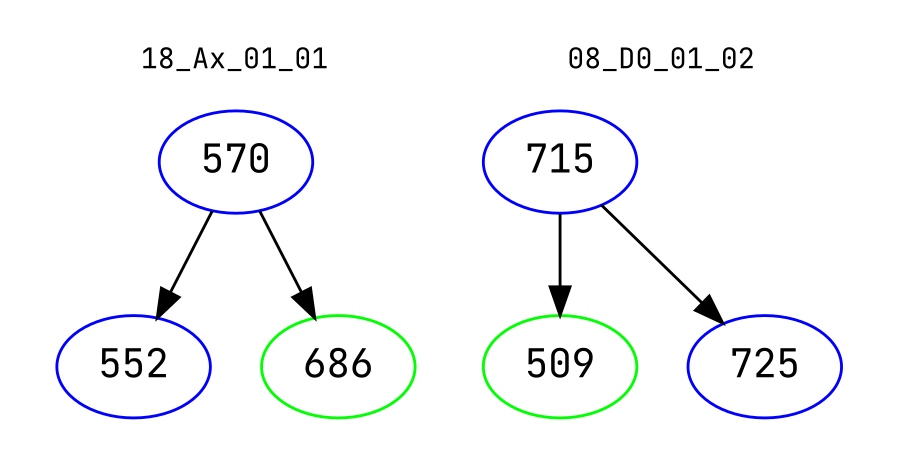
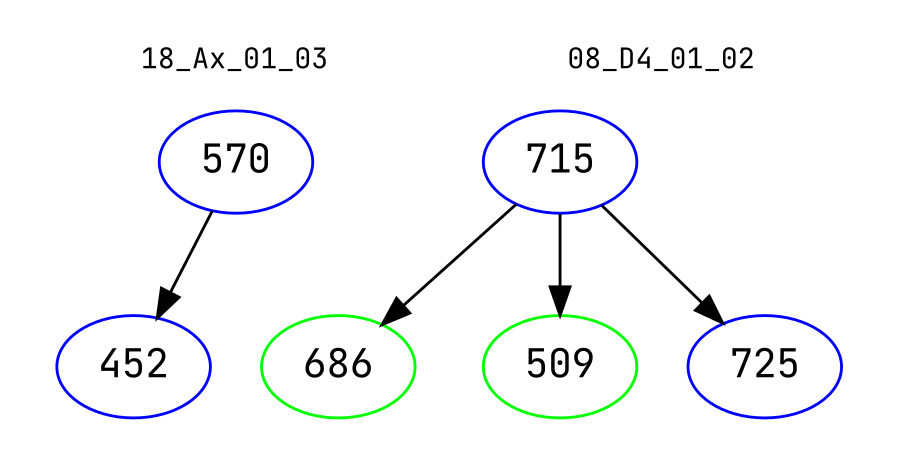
(236, 61) -> (236, 61)
(662, 61) -> (662, 61)
(281, 252) -> (480, 237)
(134, 367) -> (134, 367)
